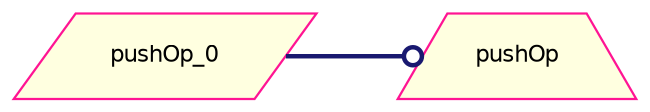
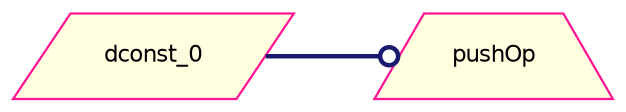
(165, 56) -> (153, 56)
